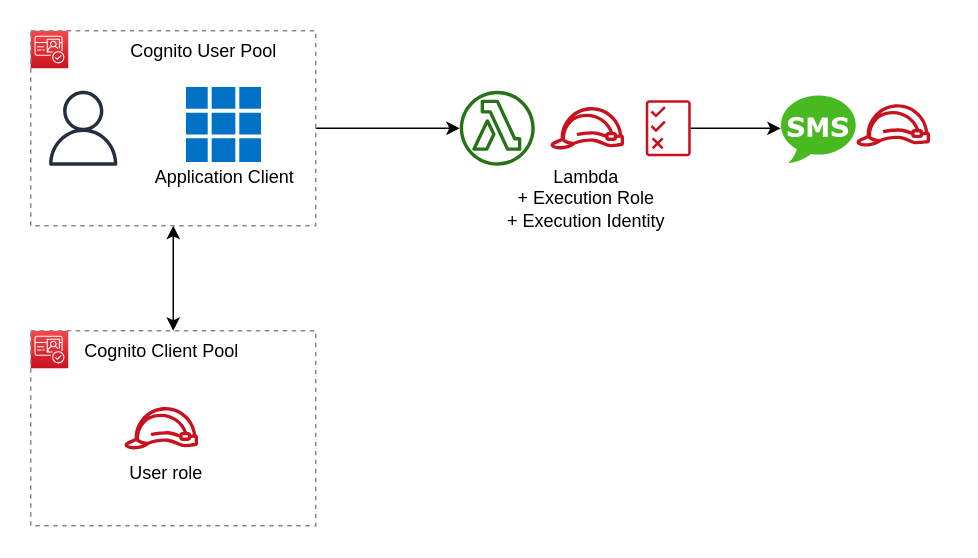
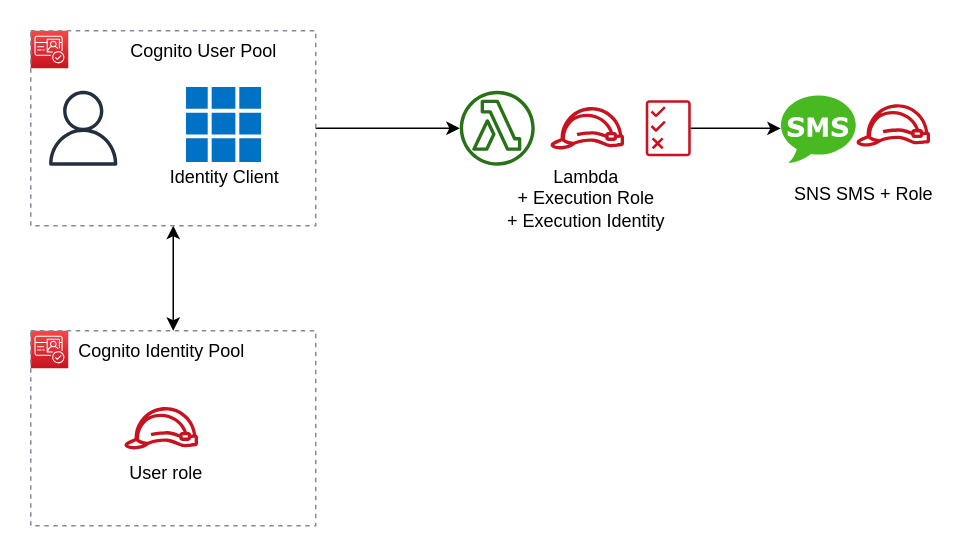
(225, 178) -> (225, 178)
none -> (863, 194)
(162, 352) -> (162, 352)
